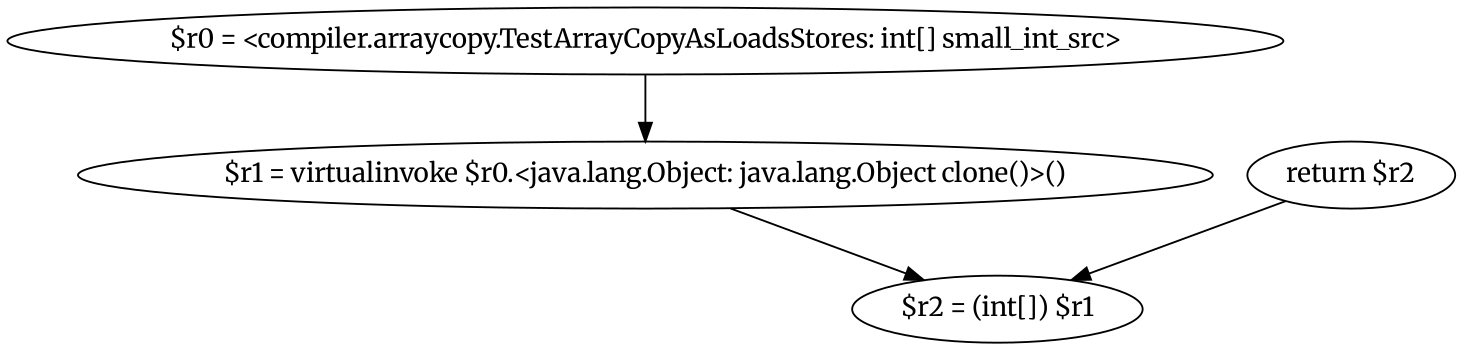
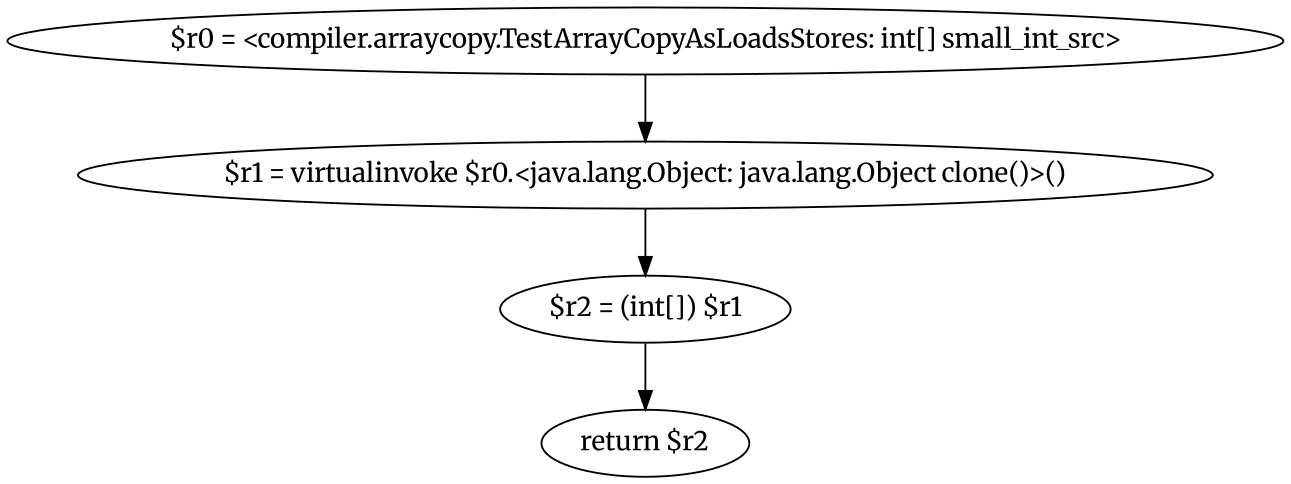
(1187, 237) -> (645, 367)
